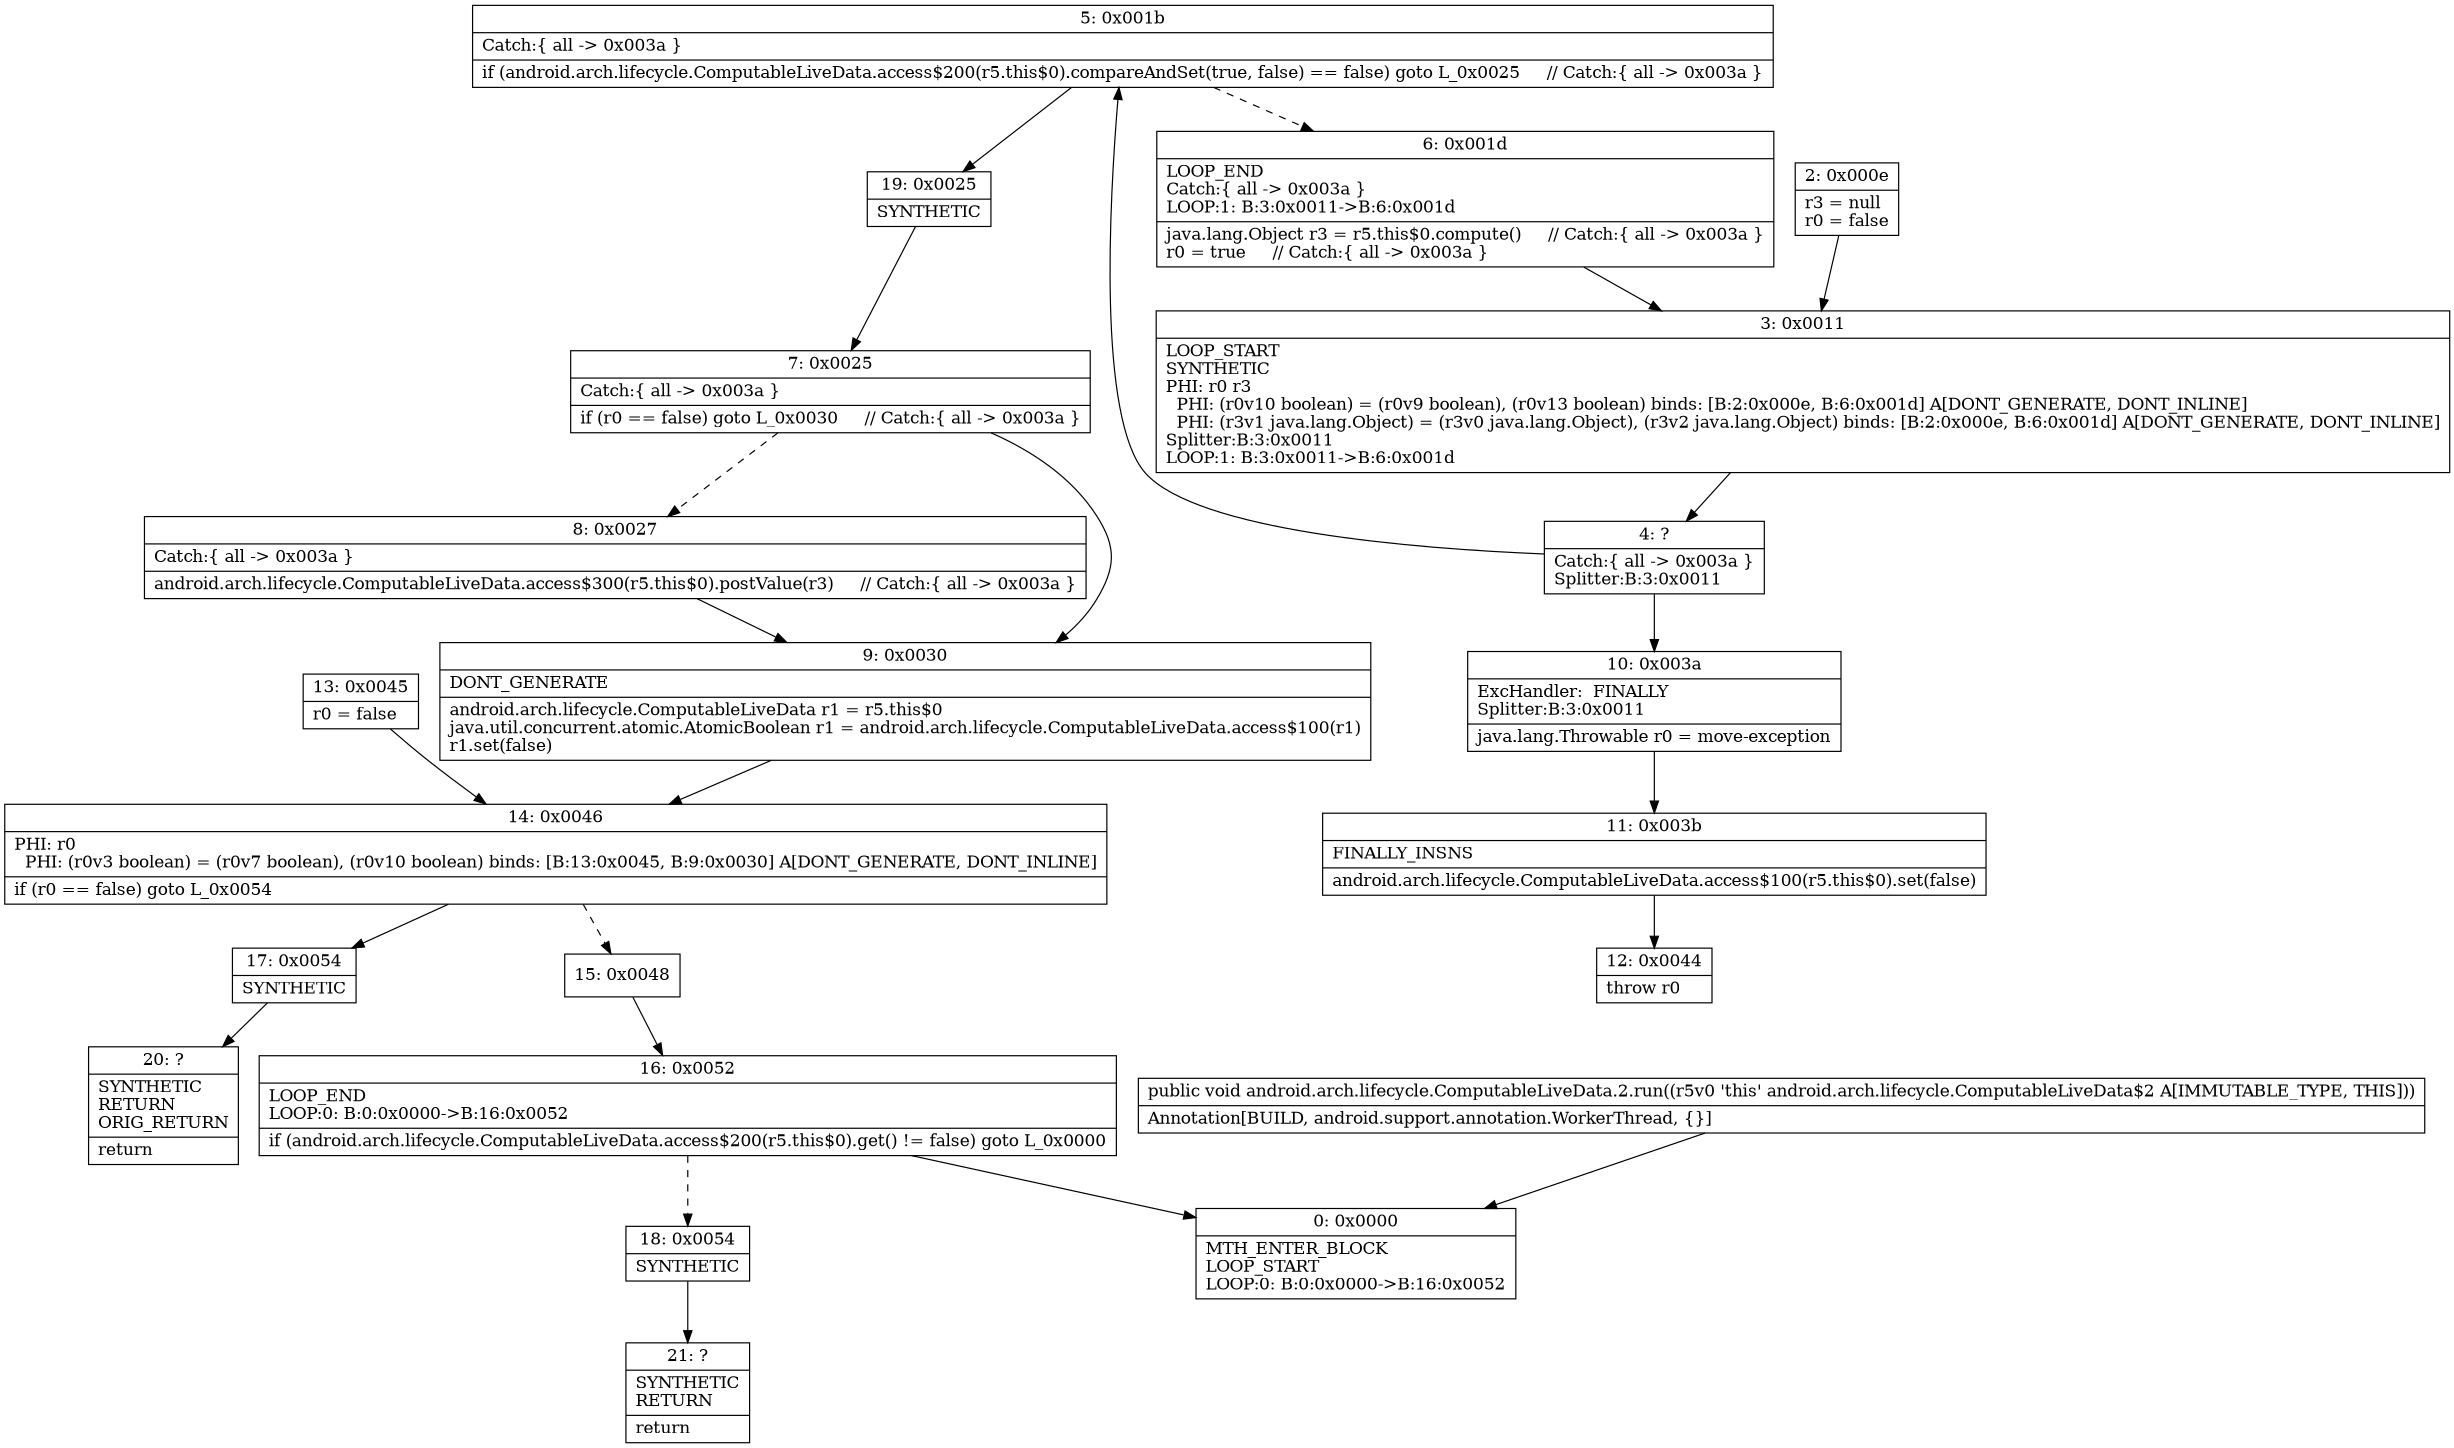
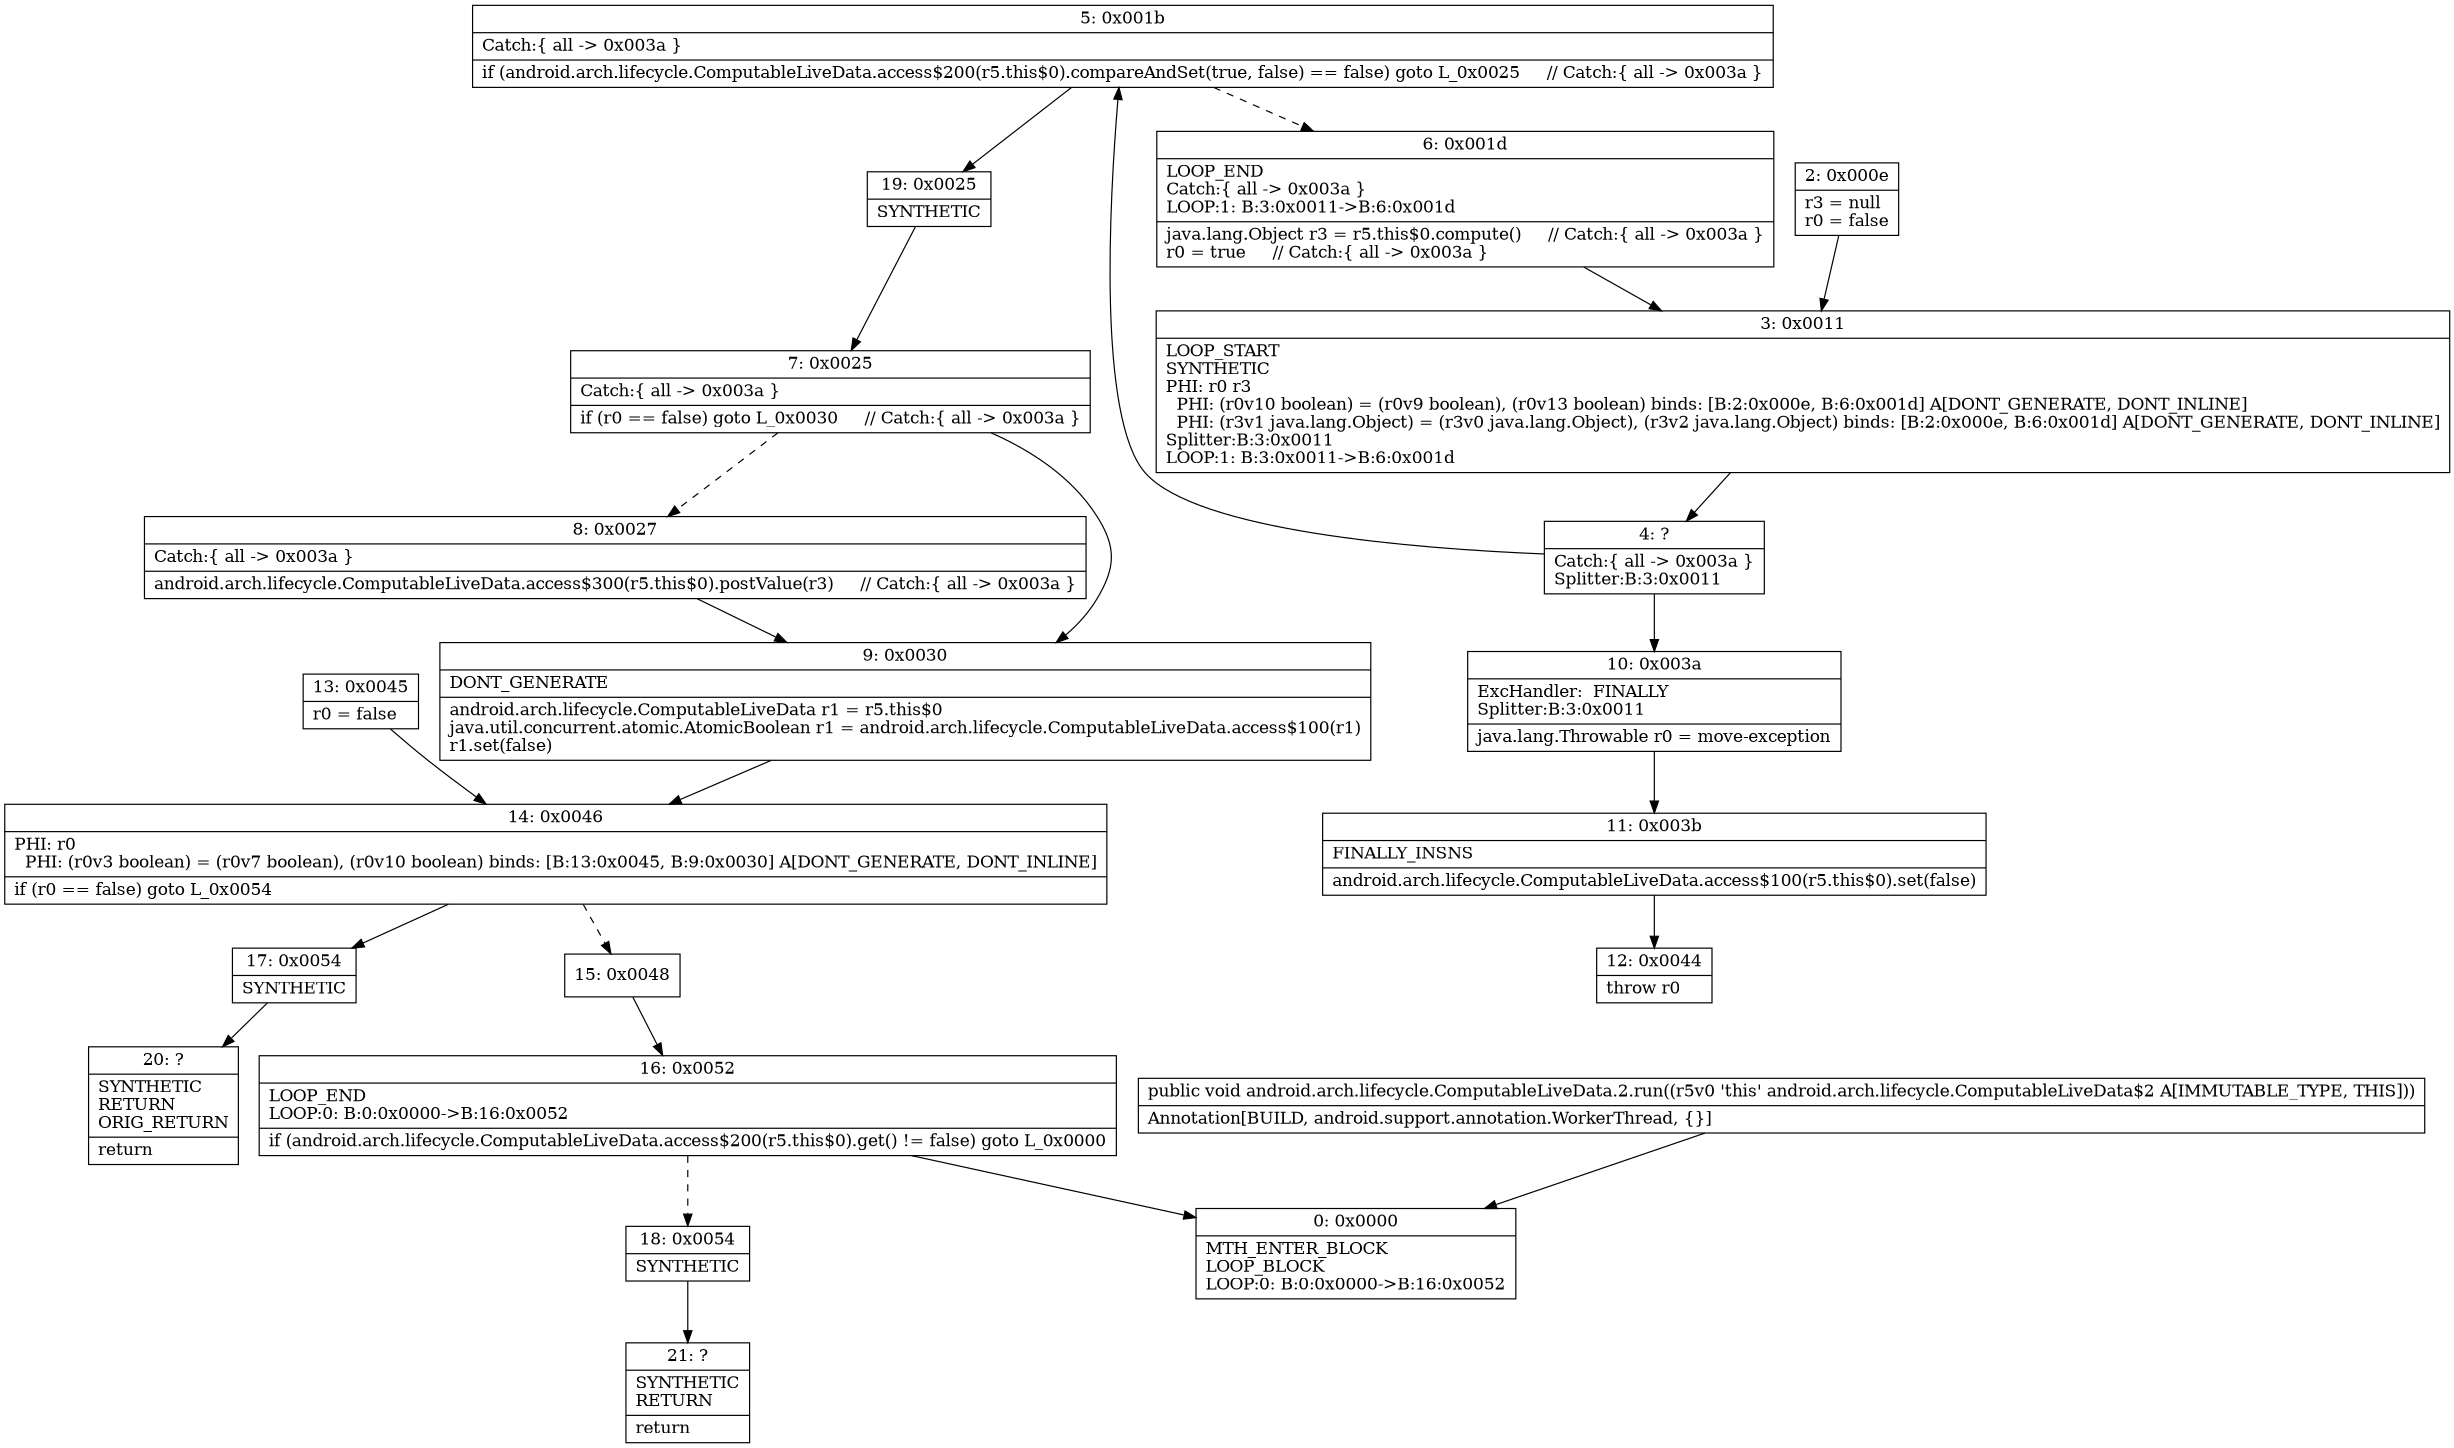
(1263, 1267) -> (1265, 1267)
